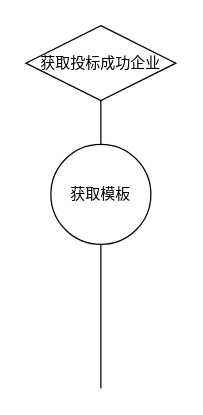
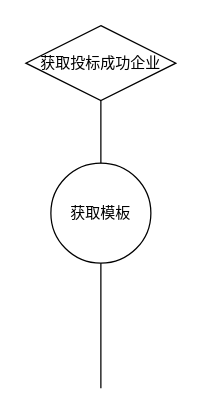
(101, 194) -> (101, 213)
